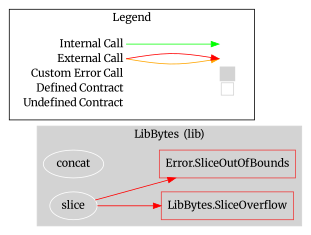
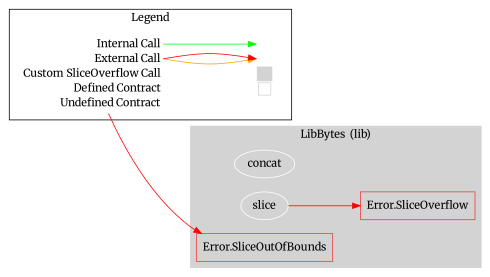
(77, 73) -> (92, 73)
(132, 190) -> (144, 177)
(227, 206) -> (418, 206)
